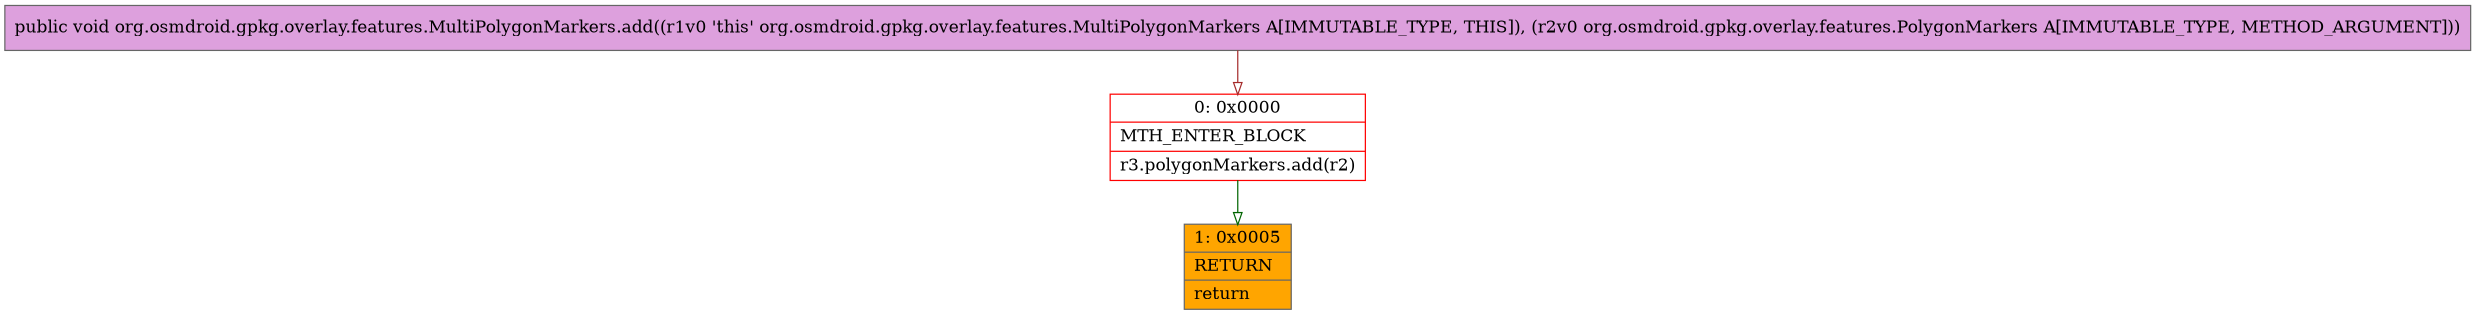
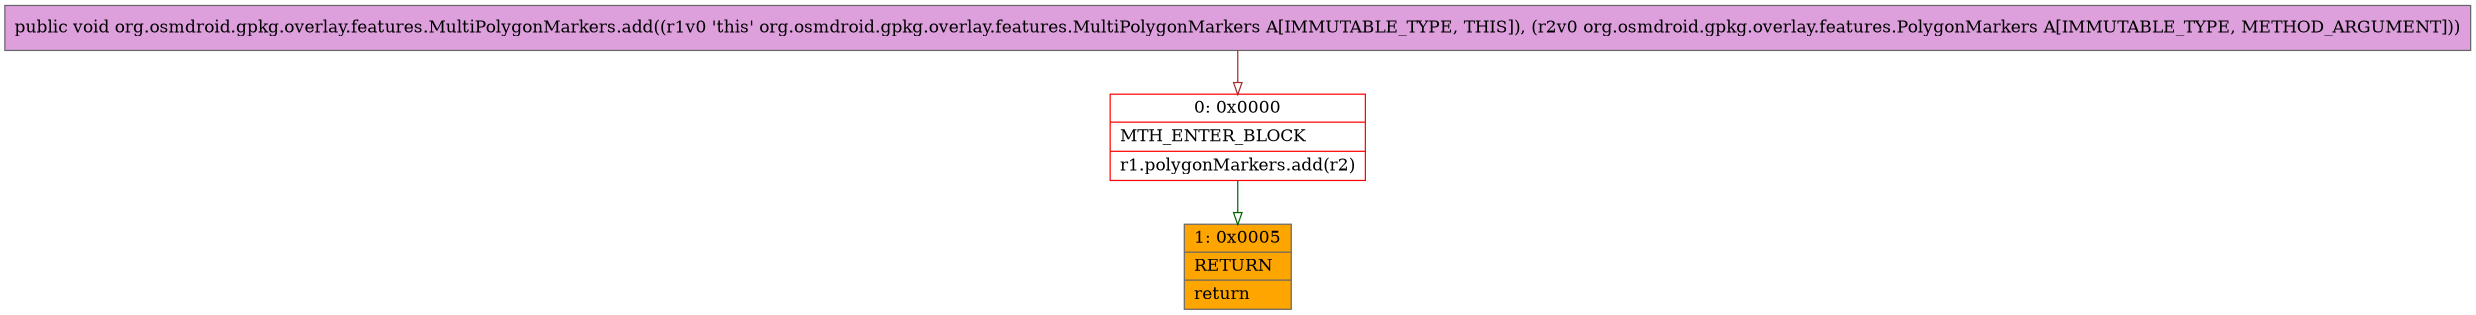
(1238, 165) -> (1238, 165)
